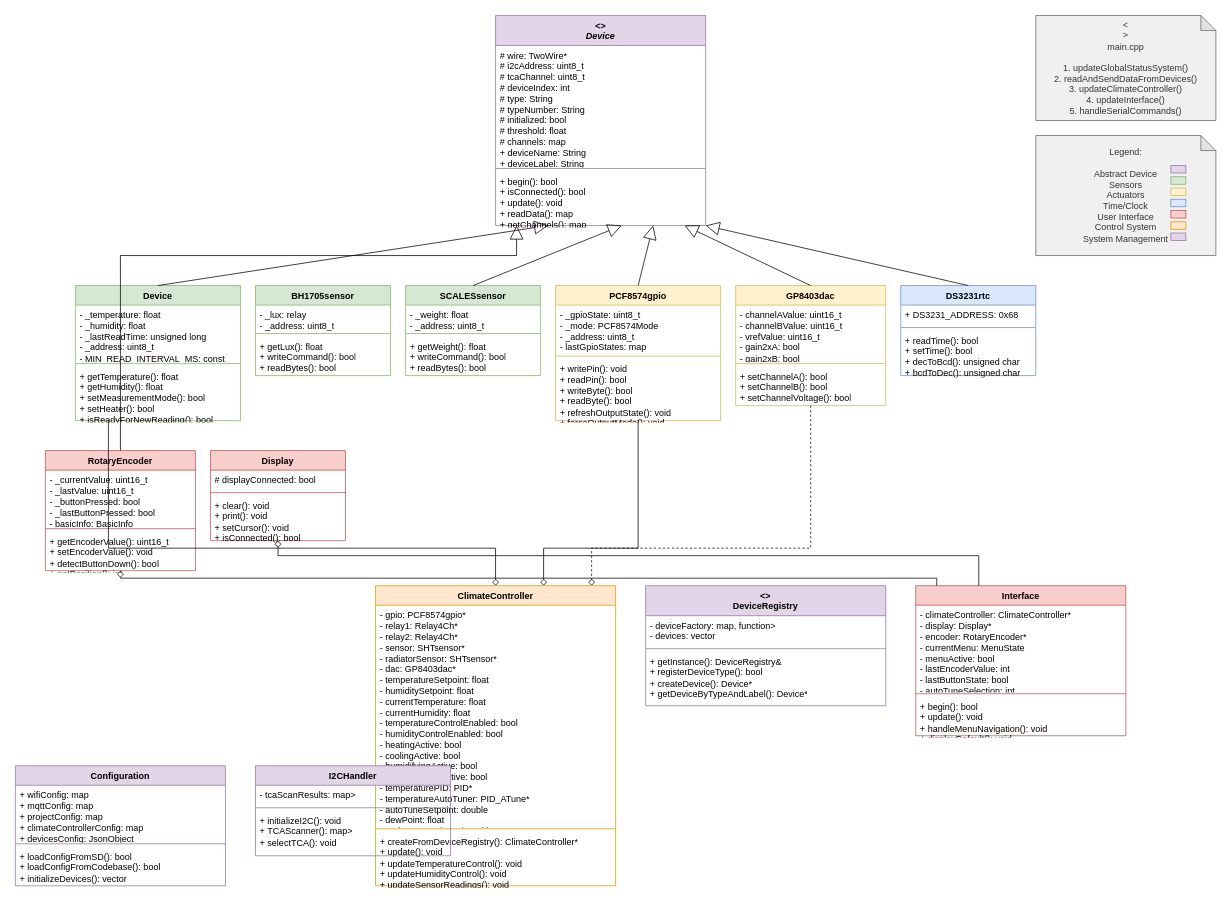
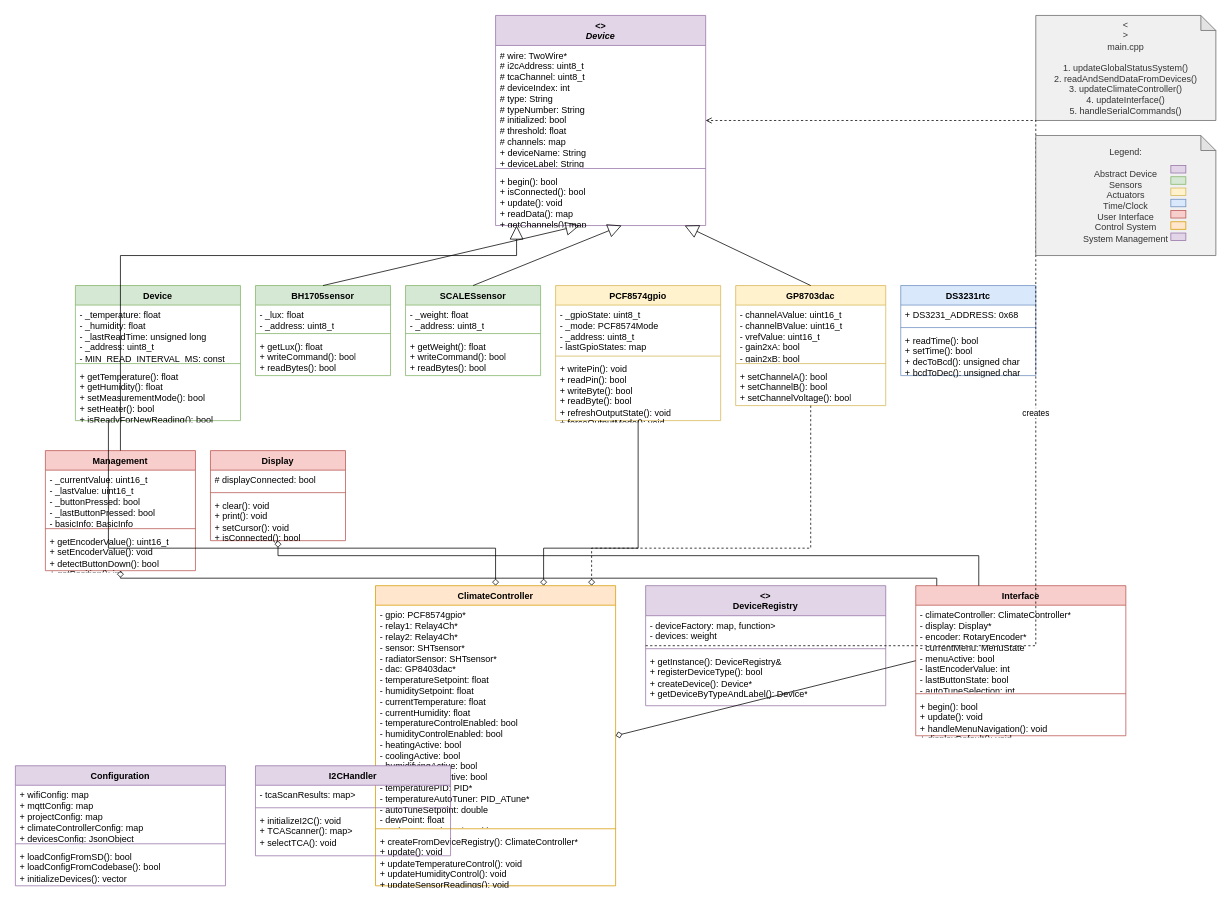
(844, 257) -> none
(644, 262) -> none
(251, 271) -> none
none -> (384, 271)
(810, 296) -> (810, 296)
(303, 321) -> (303, 321)
(120, 461) -> (120, 461)
(720, 631) -> (720, 631)
none -> (975, 645)
none -> (829, 682)
